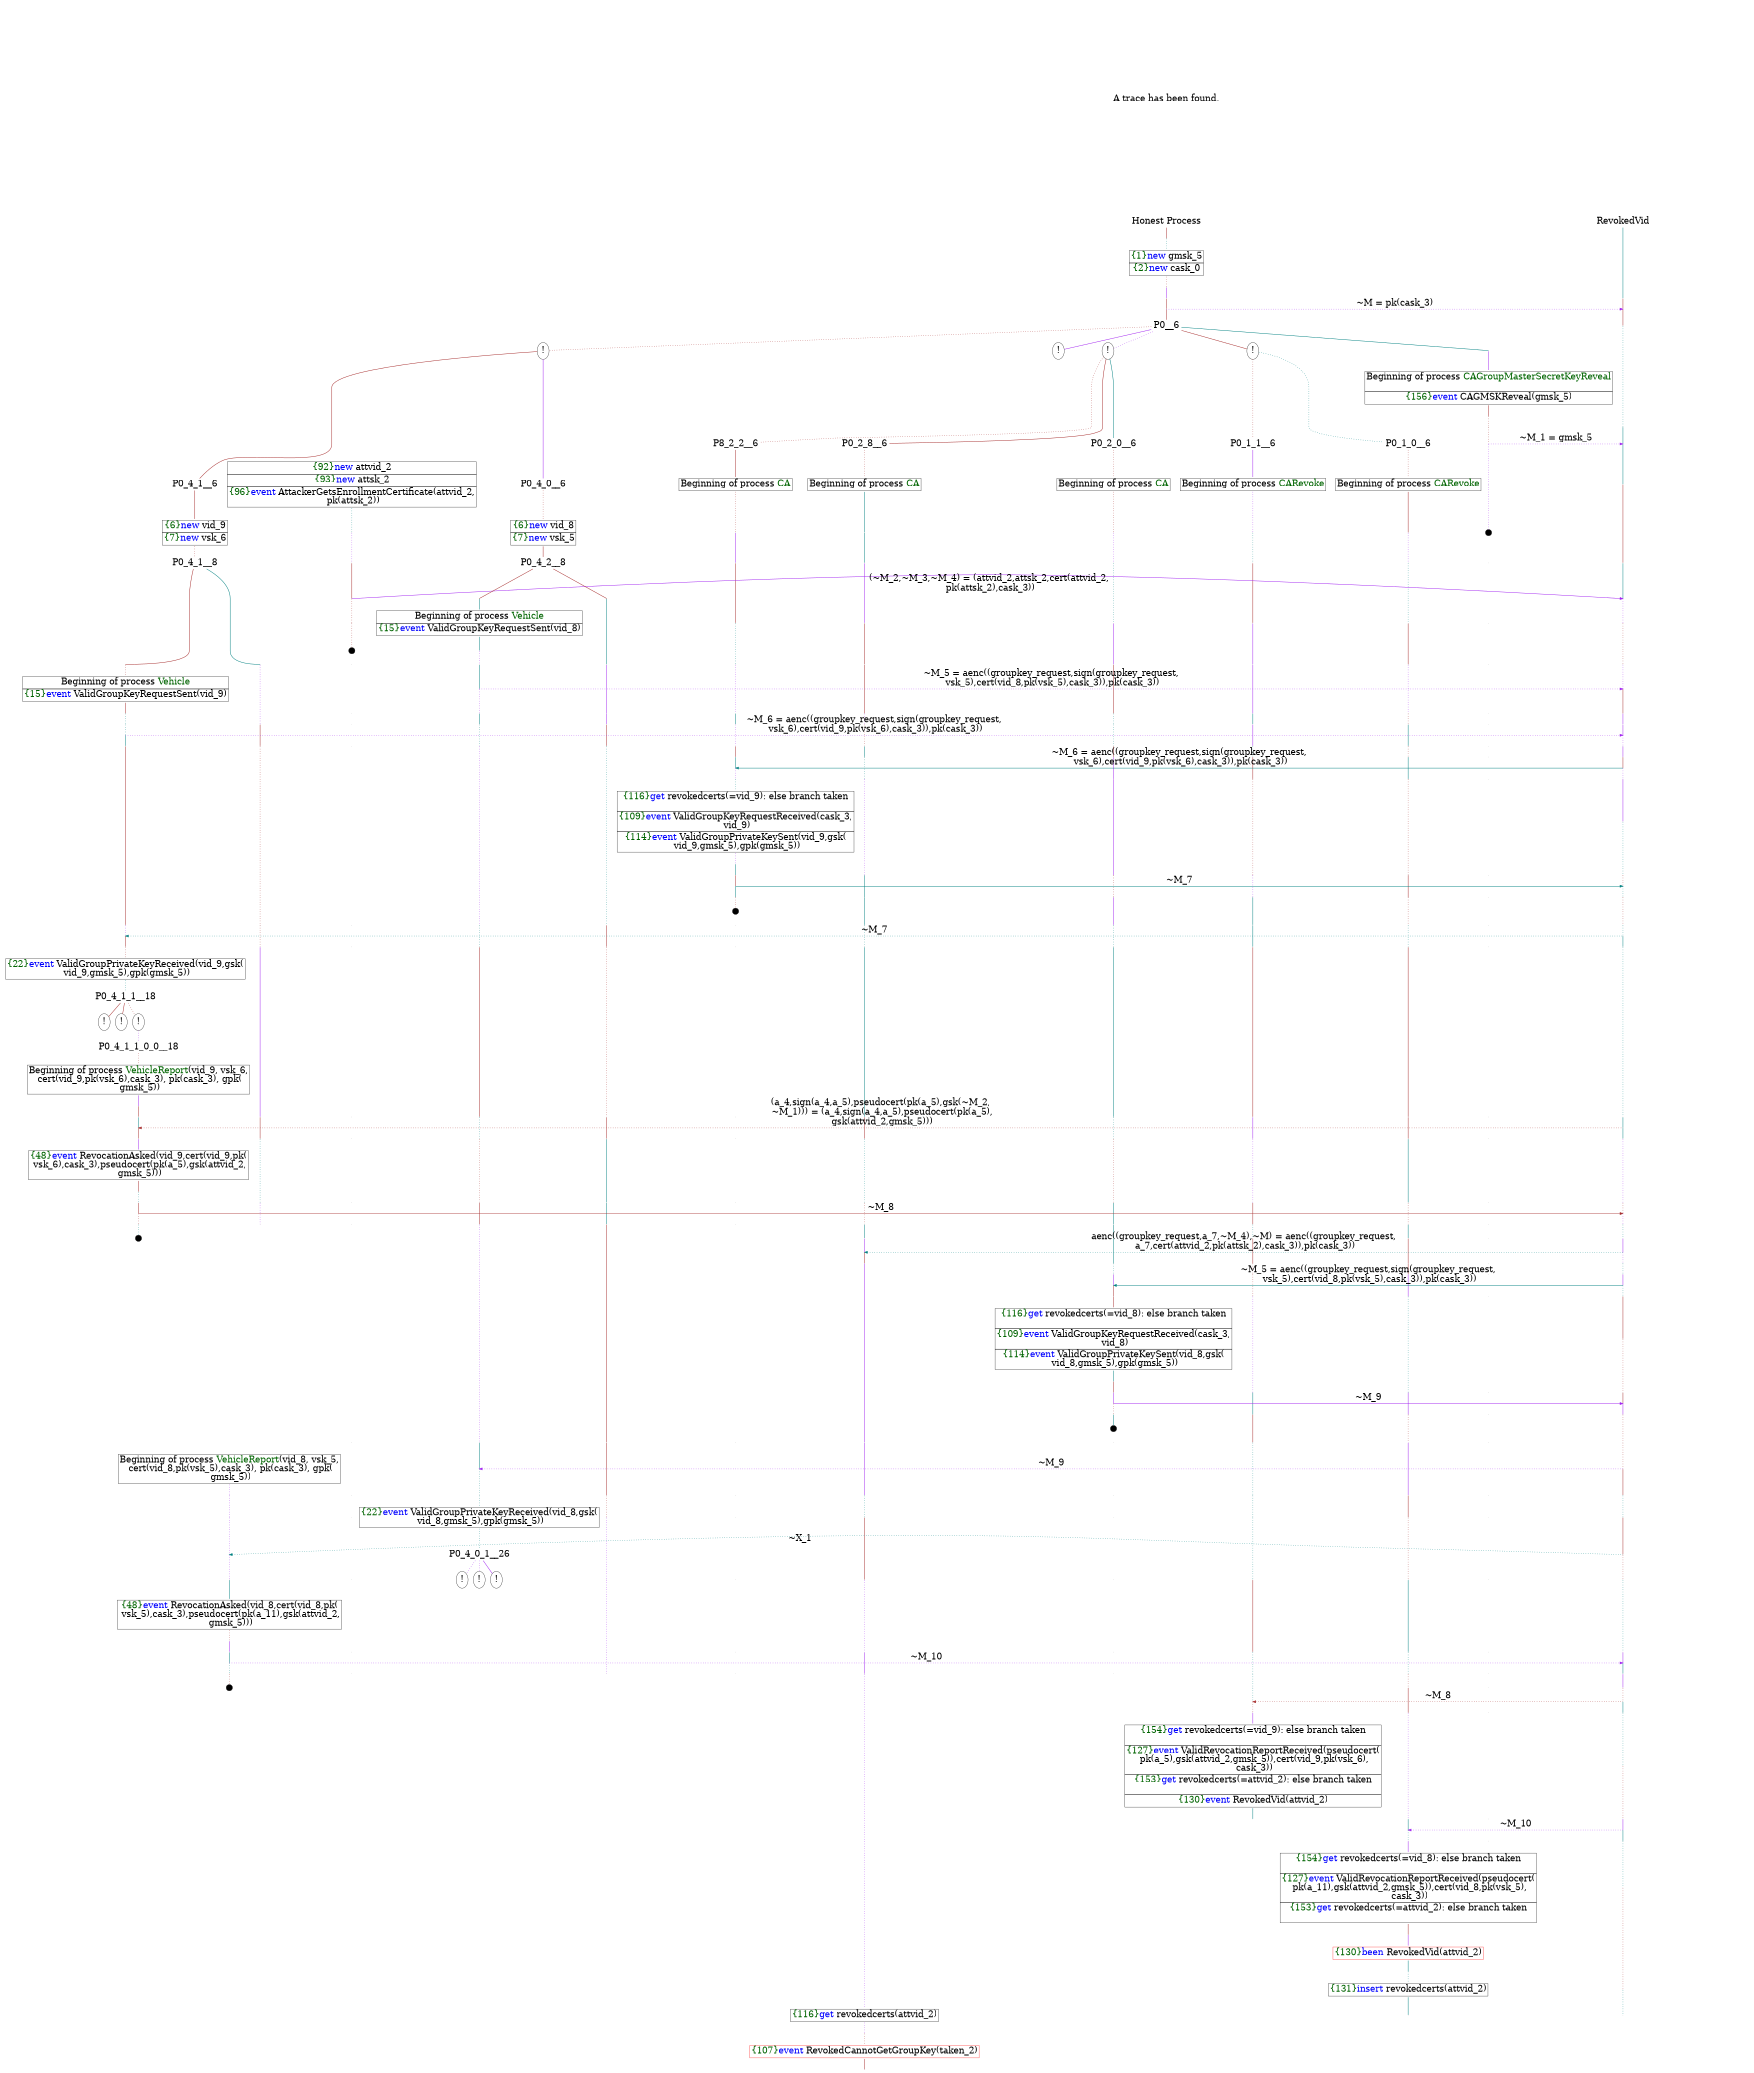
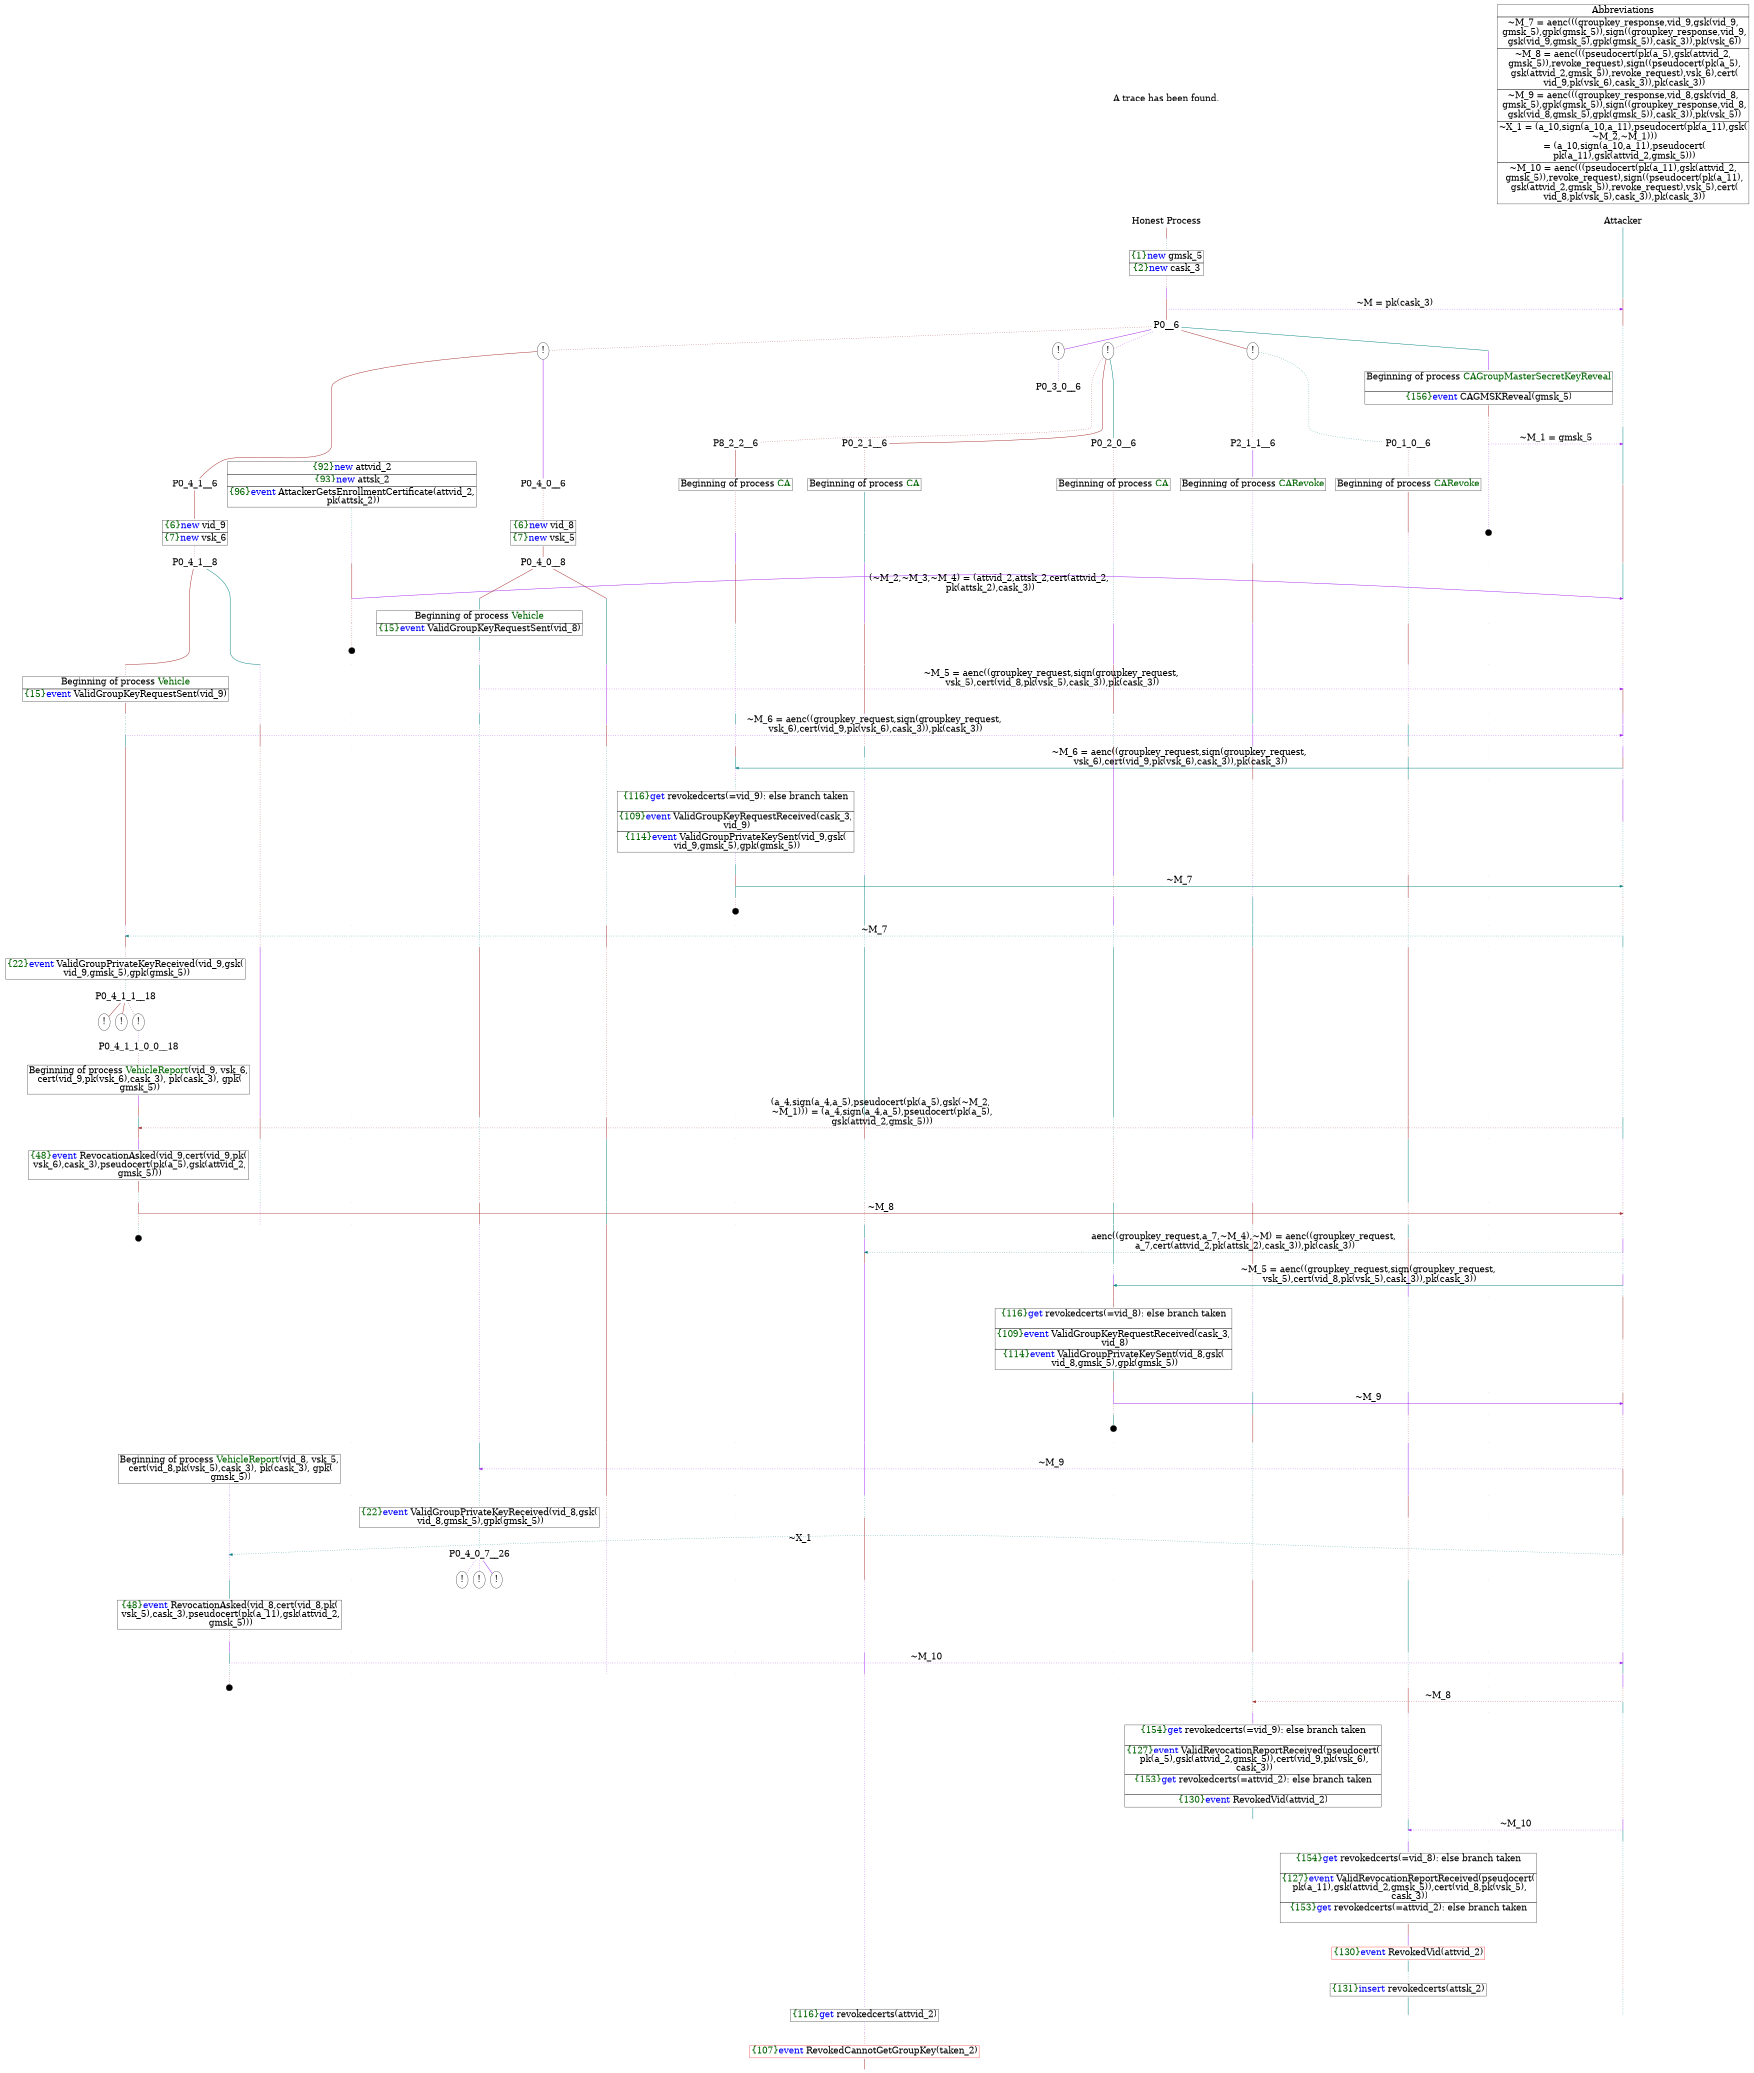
none -> (1623, 104)
(1623, 222) -> (1623, 222)
(1185, 269) -> (1185, 269)
none -> (1058, 388)
(864, 444) -> (864, 444)
(1253, 444) -> (1253, 444)
(543, 563) -> (543, 563)
(479, 1555) -> (479, 1555)
(1373, 1953) -> (1373, 1953)
(1436, 1989) -> (1436, 1989)
